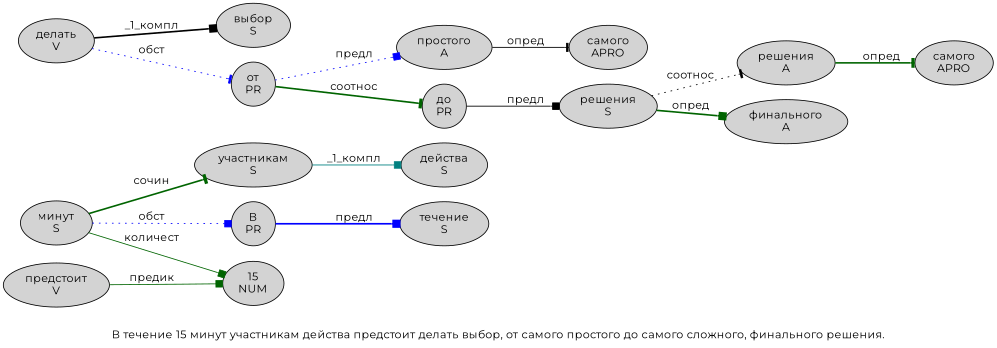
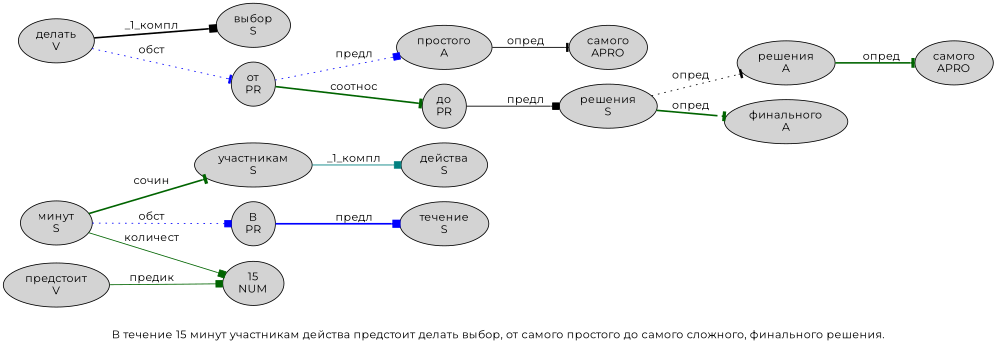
(691, 76) -> (691, 76)
(687, 113) -> (687, 113)
